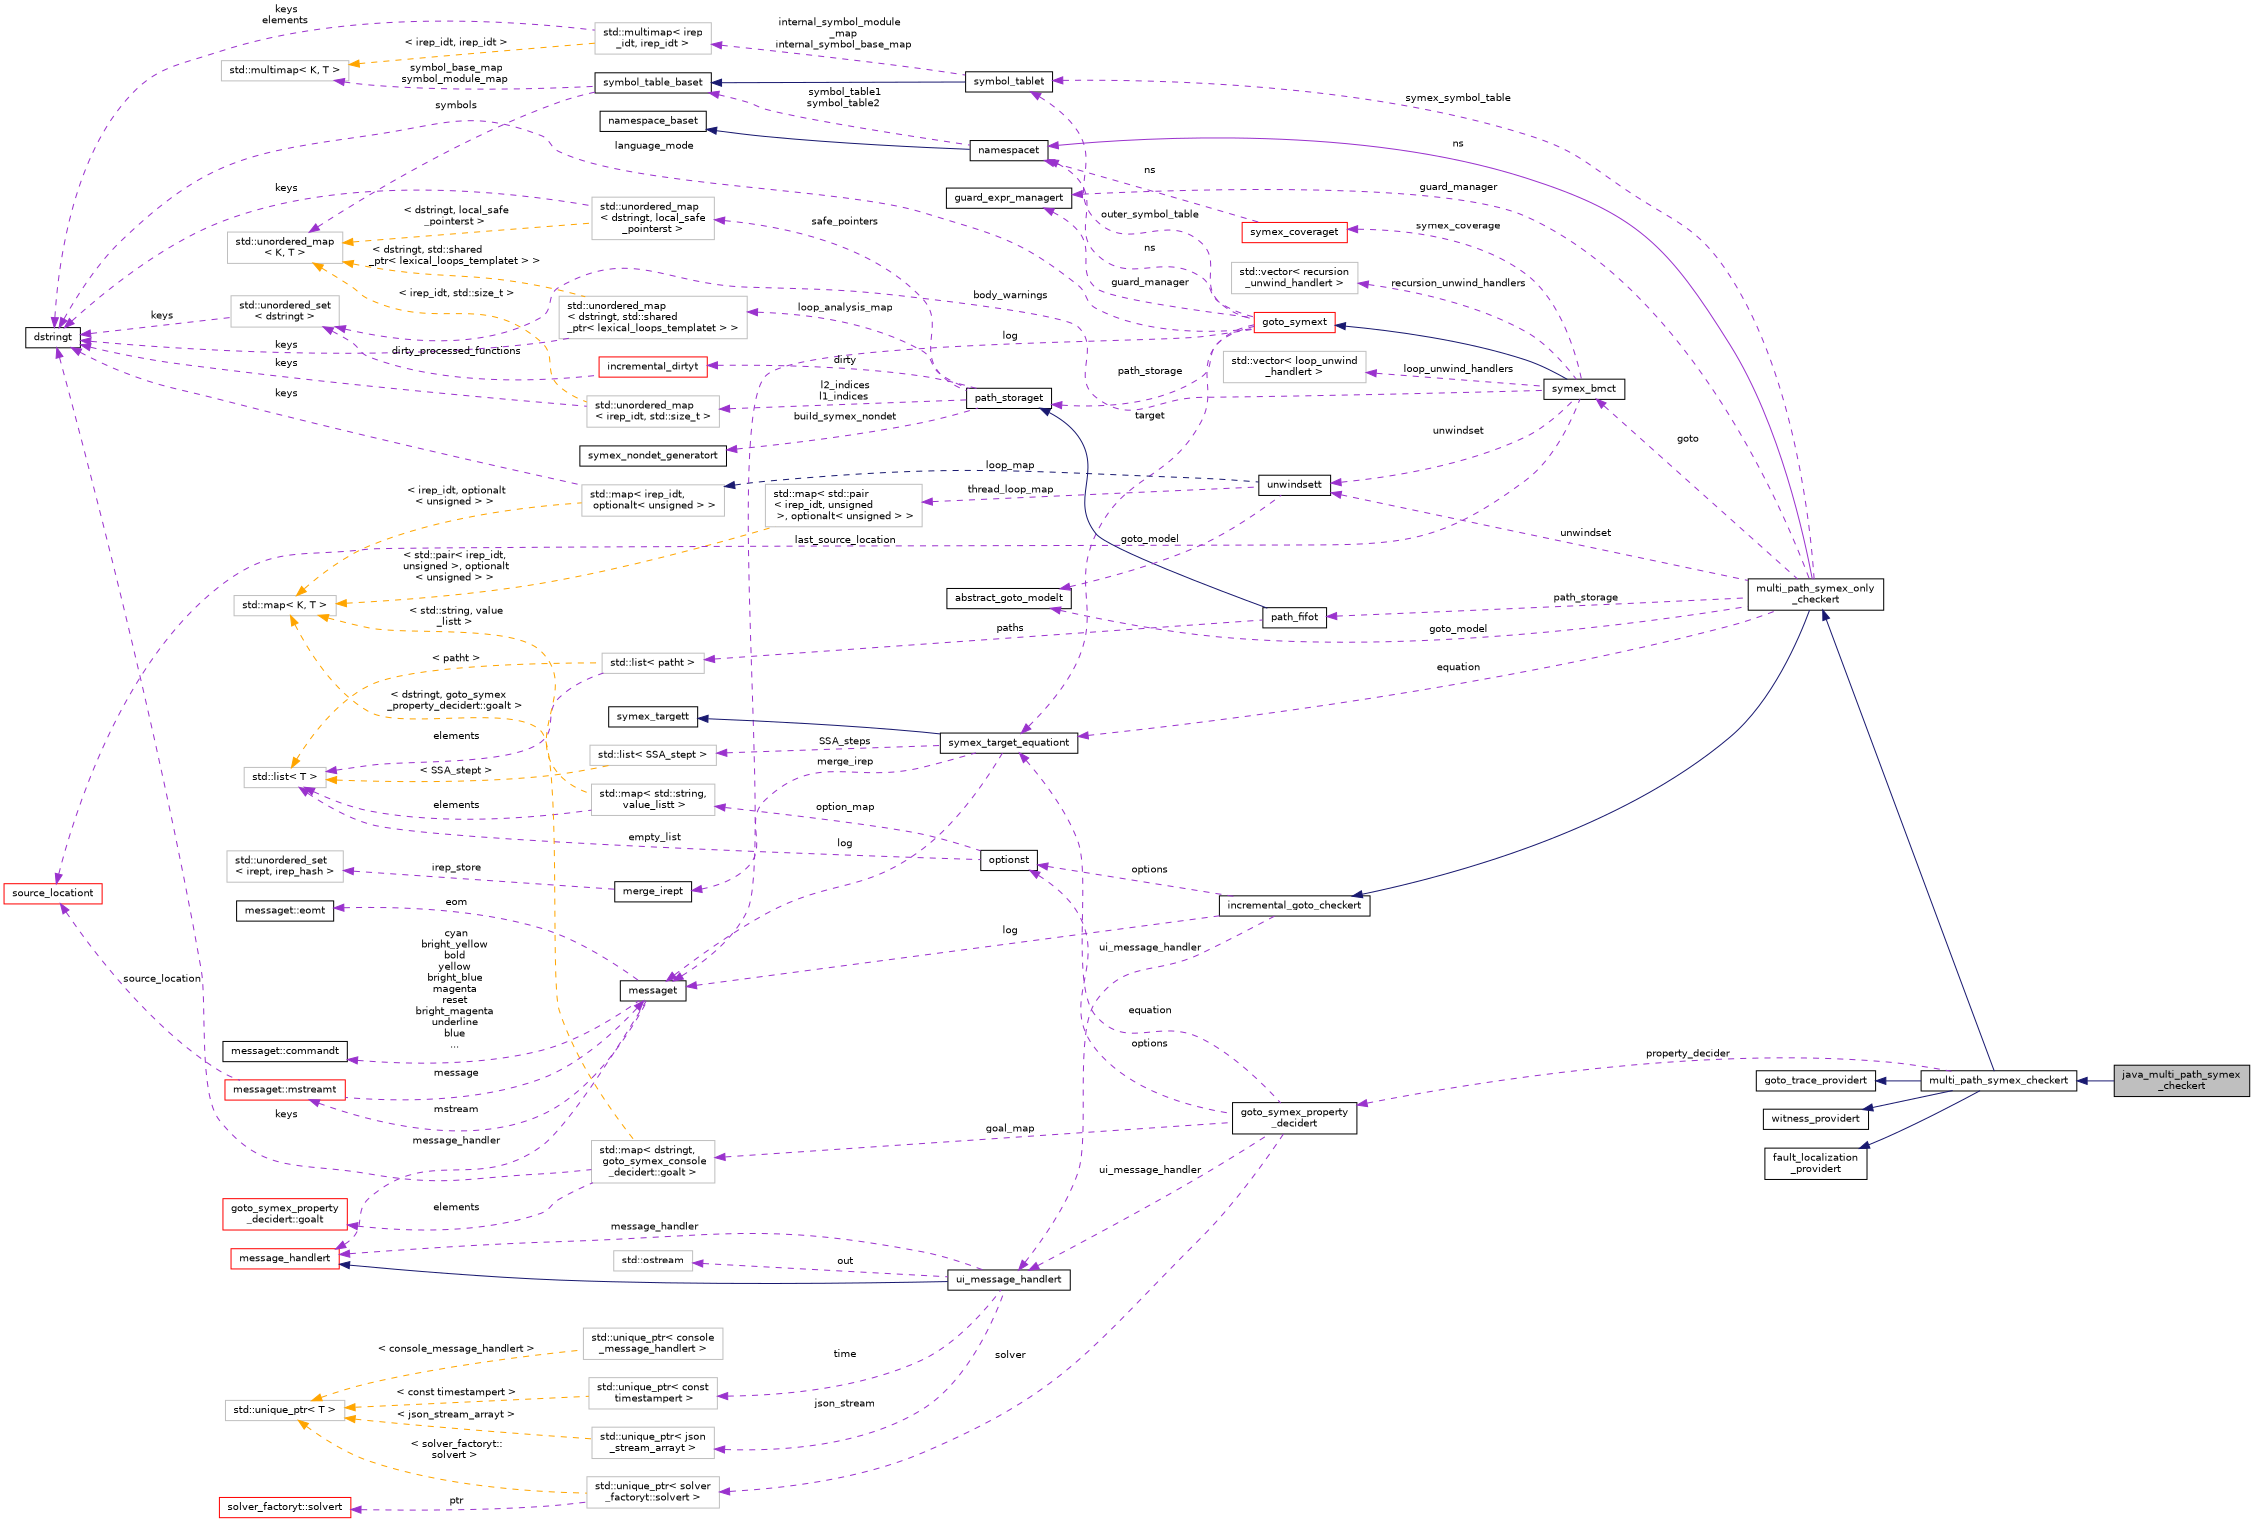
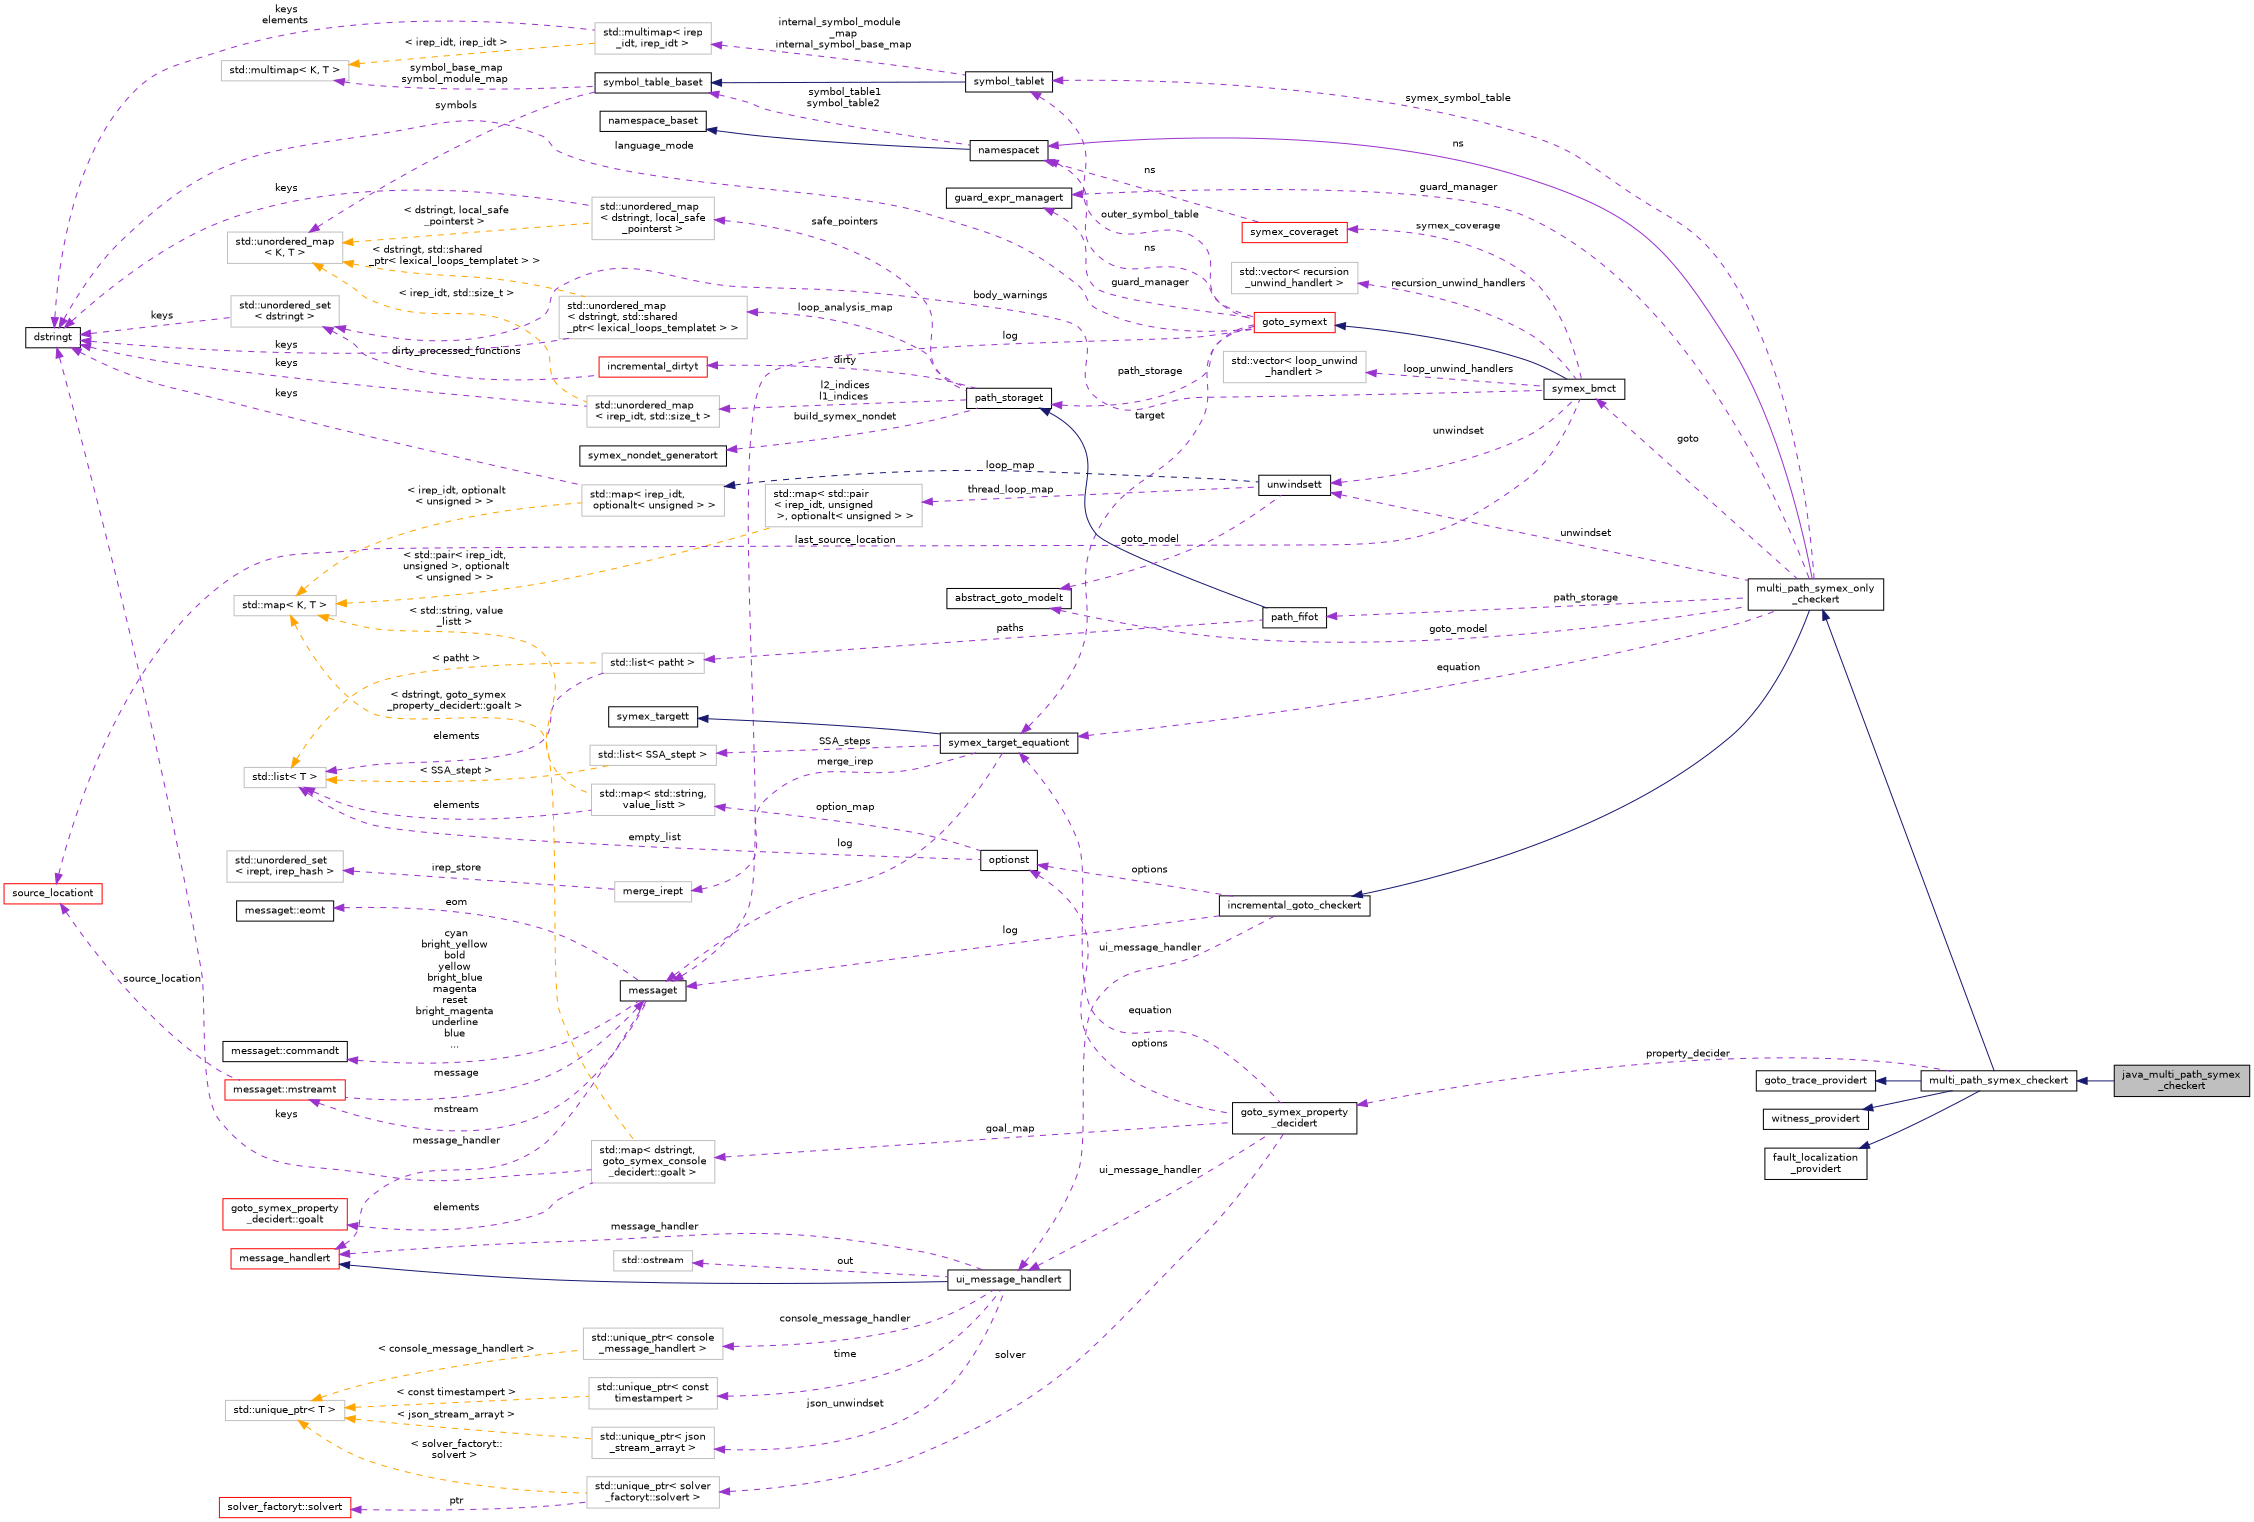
(653, 892) -> (653, 892)
none -> (868, 1336)
(844, 1404) -> (844, 1404)
